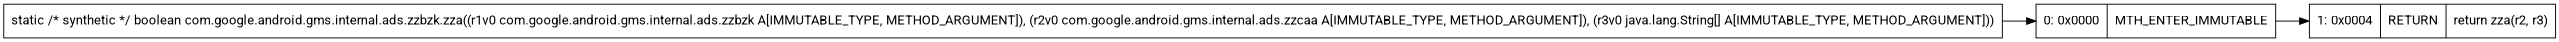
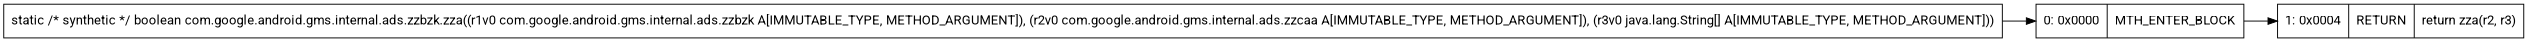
(2191, 21) -> (2176, 21)
